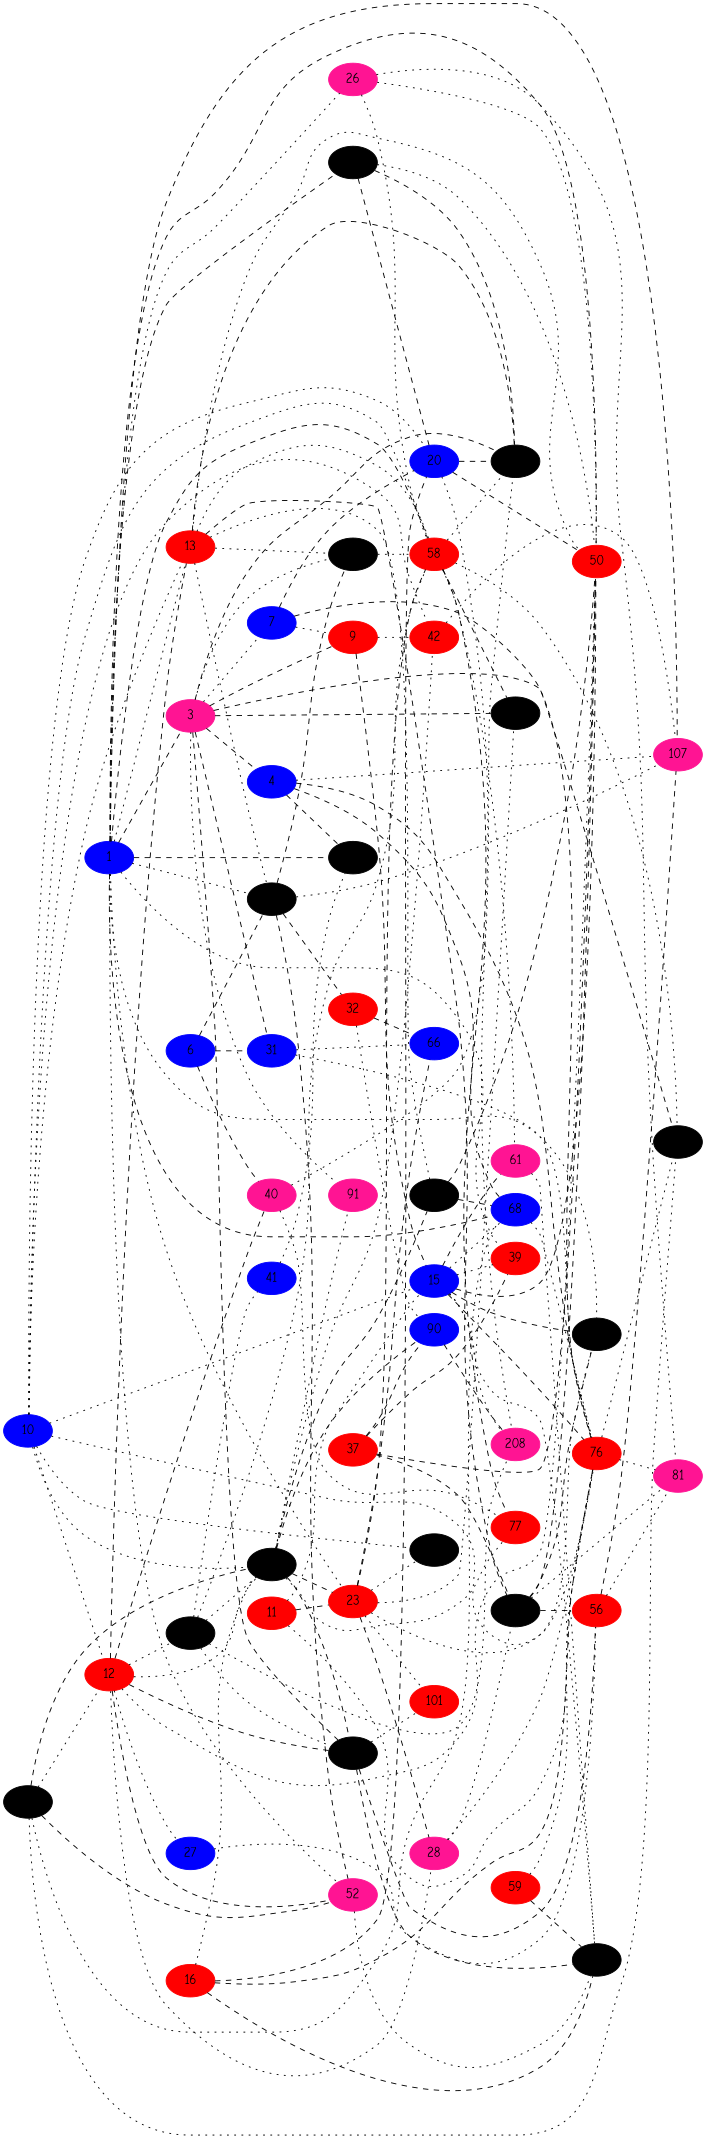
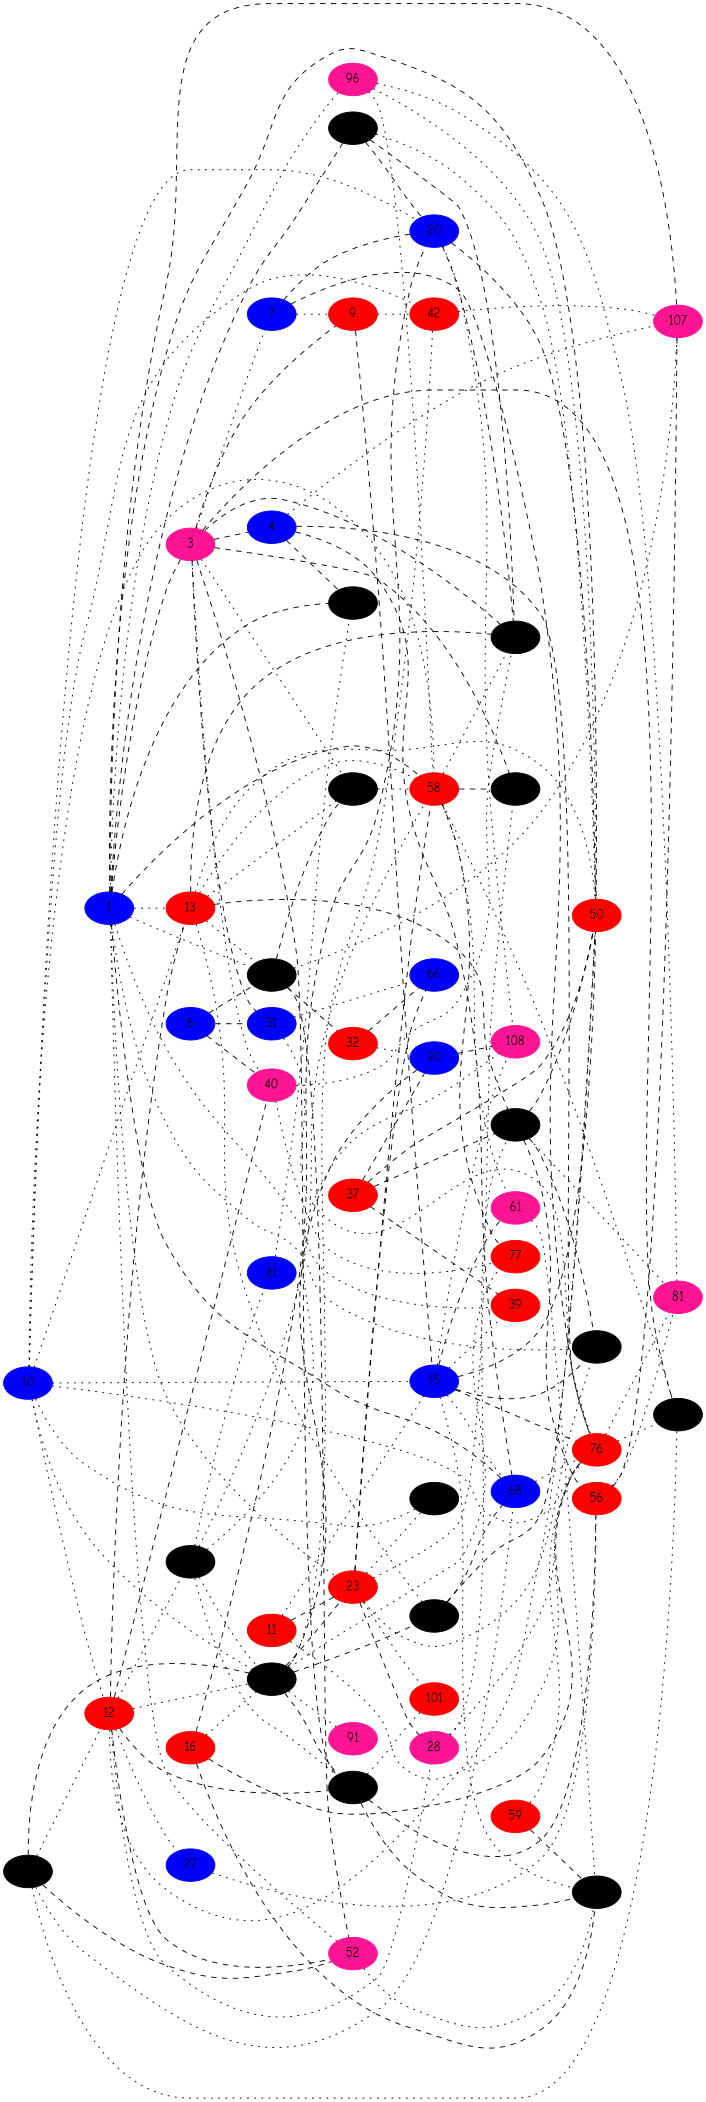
(353, 79) -> (353, 79)
(224, 1011) -> (211, 819)
(515, 1444) -> (515, 1042)
